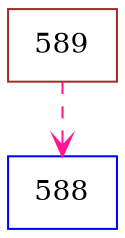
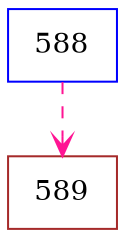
(63, 109) -> (63, 109)
